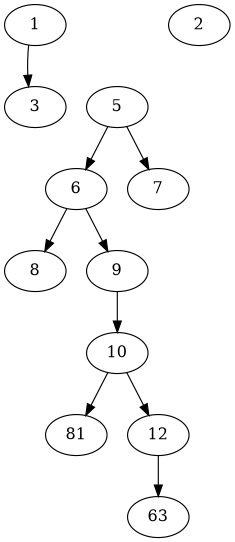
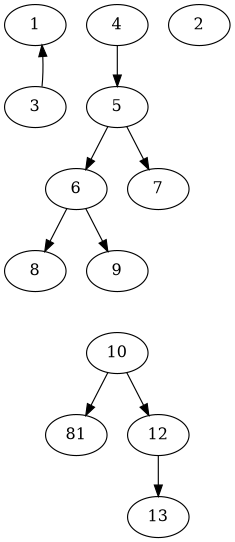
none -> (117, 25)
(28, 60) -> (43, 72)
(117, 306) -> none
(158, 517) -> (158, 517)
